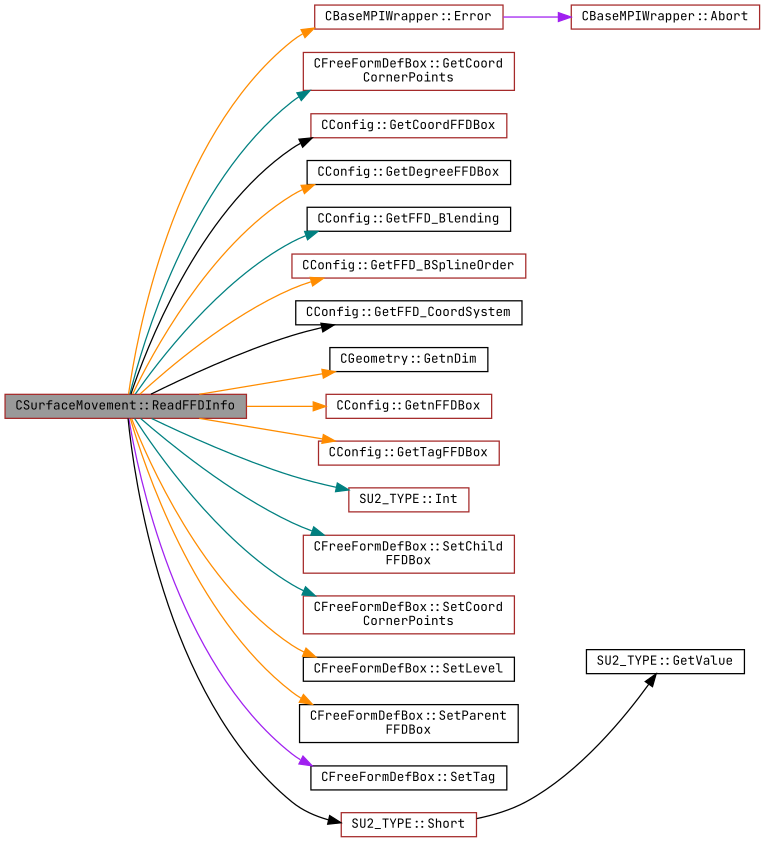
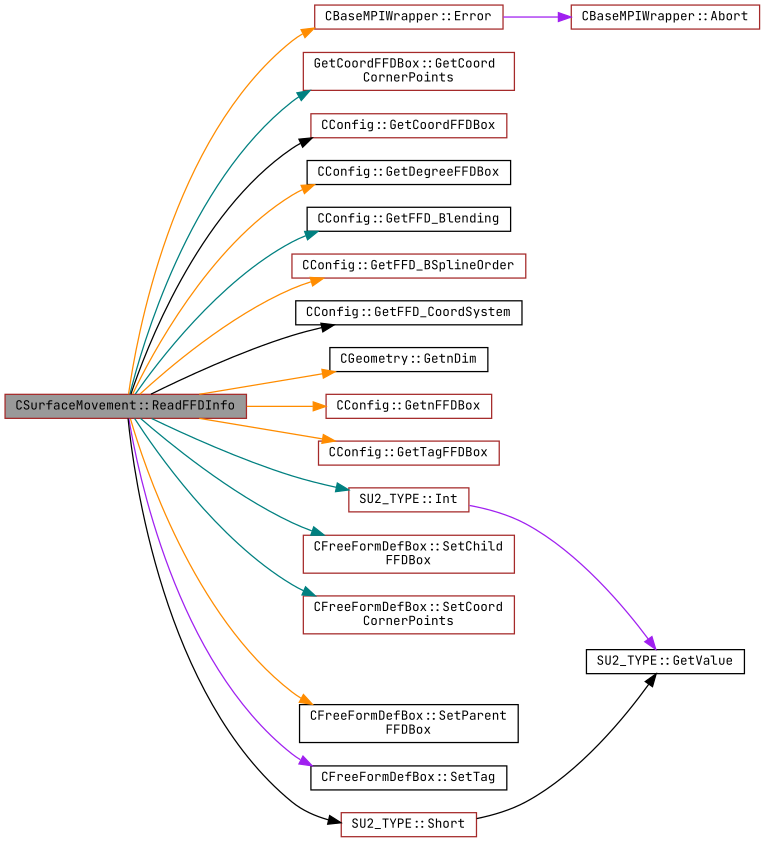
(409, 71) -> (409, 71)
none -> (571, 555)
(409, 669) -> none
